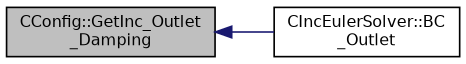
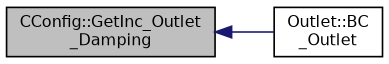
(367, 32) -> (328, 32)
